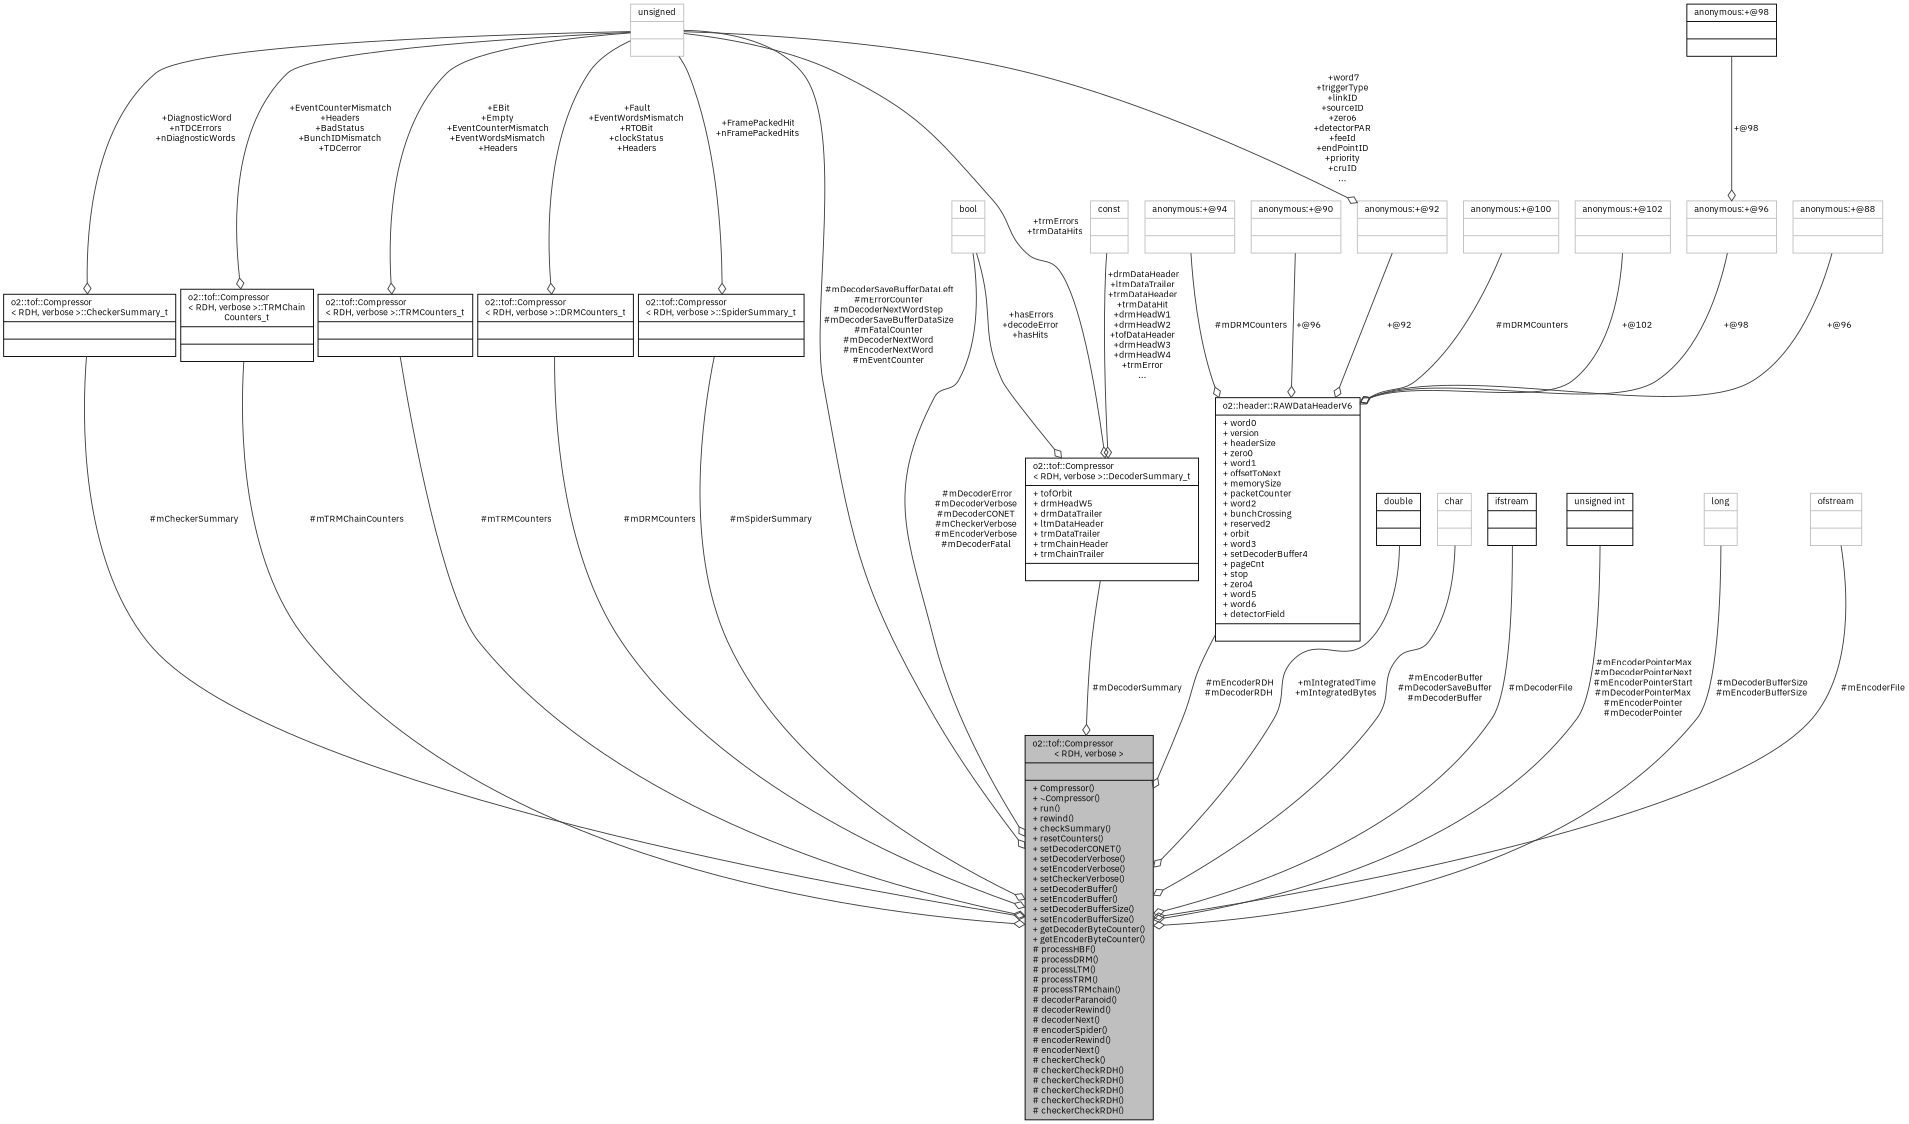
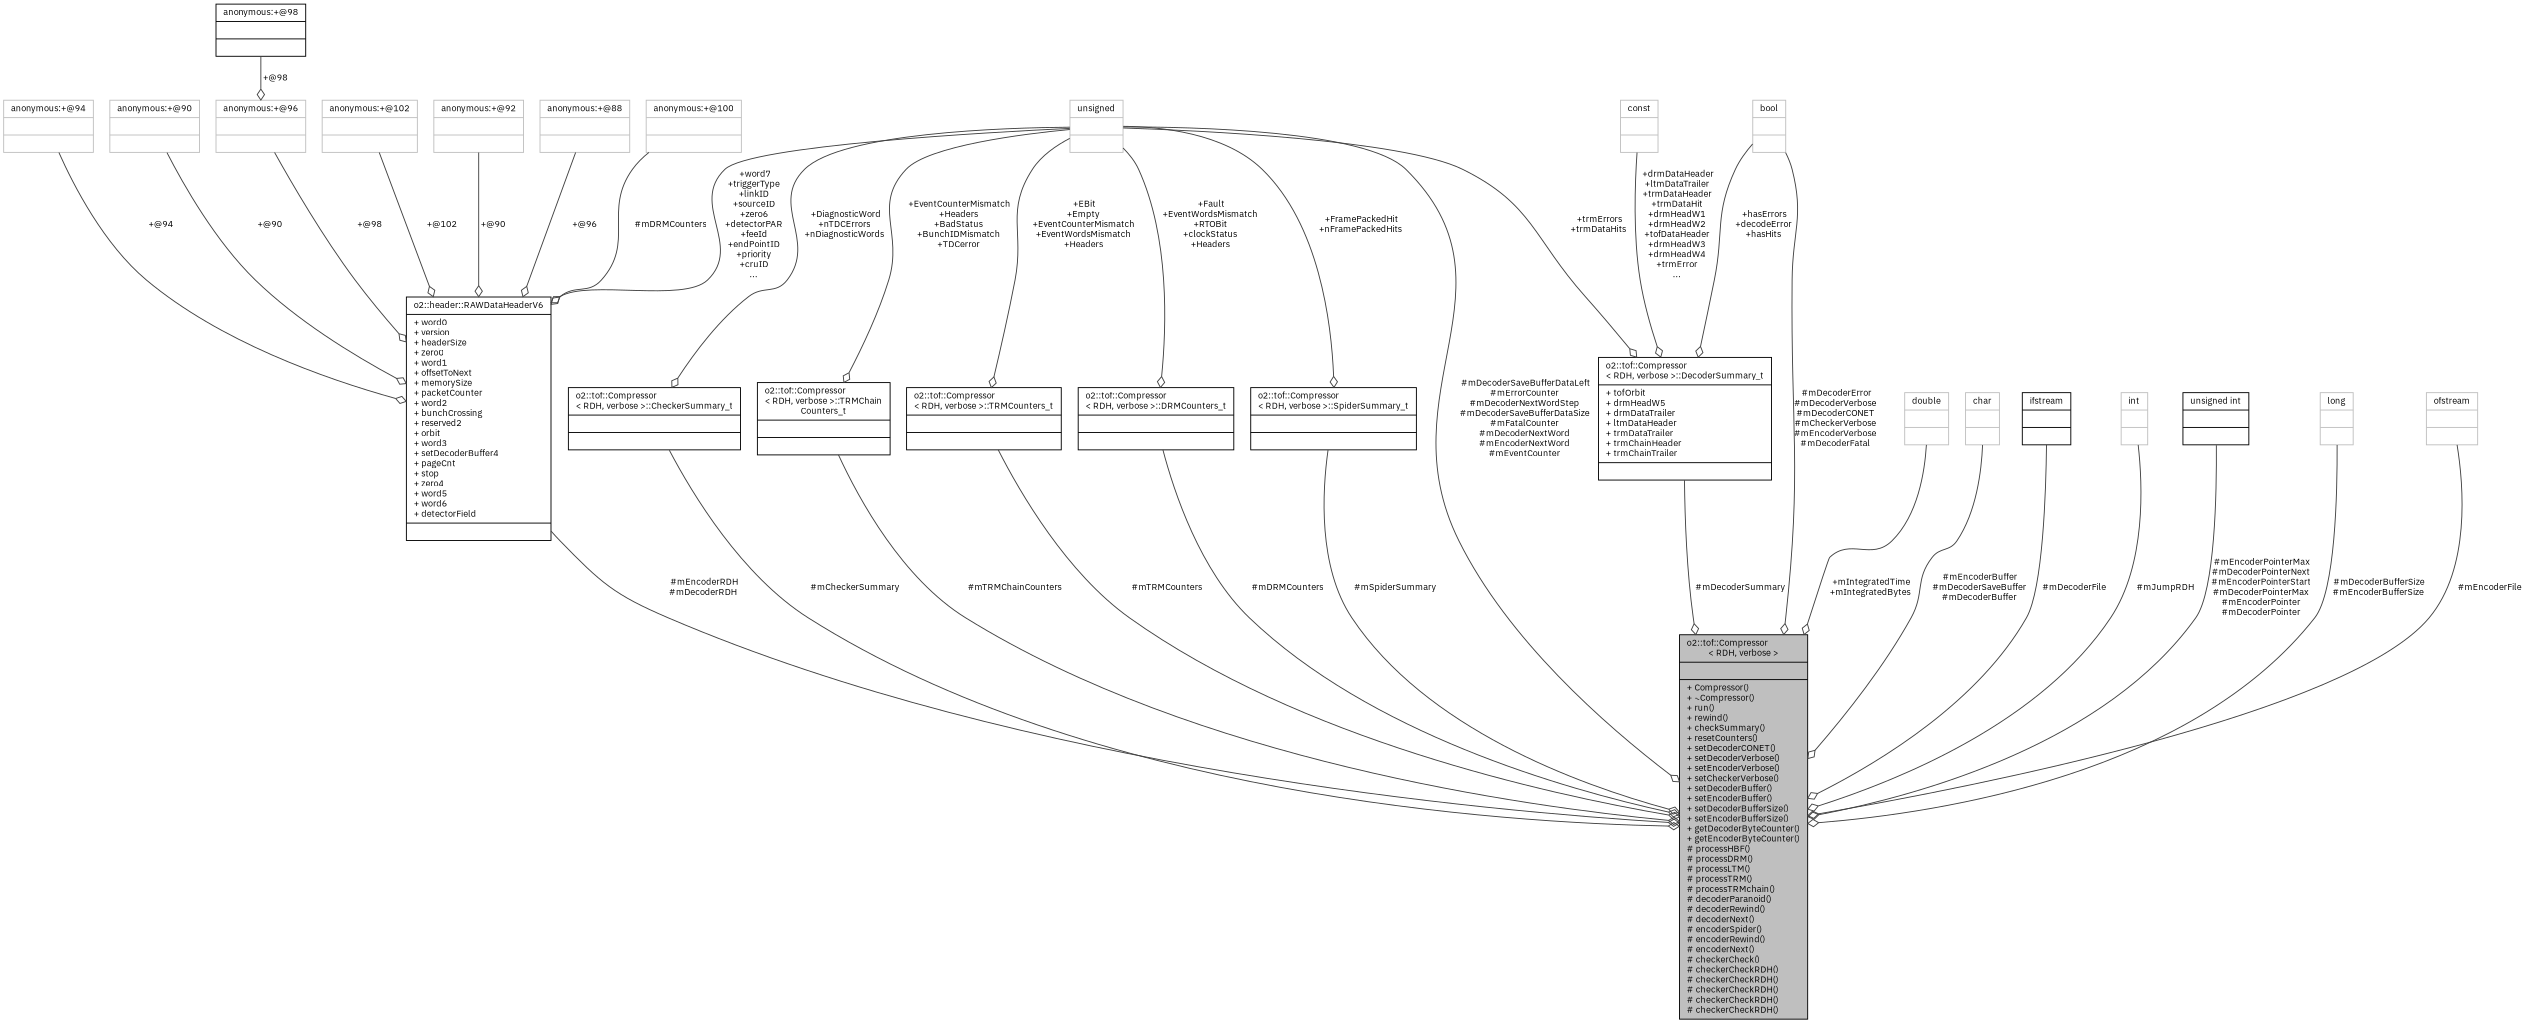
(1026, 72) -> (762, 157)
(1250, 325) -> (160, 225)
(1308, 325) -> (269, 225)
(1399, 325) -> (492, 225)
none -> (2134, 419)
(1399, 519) -> (1927, 419)
